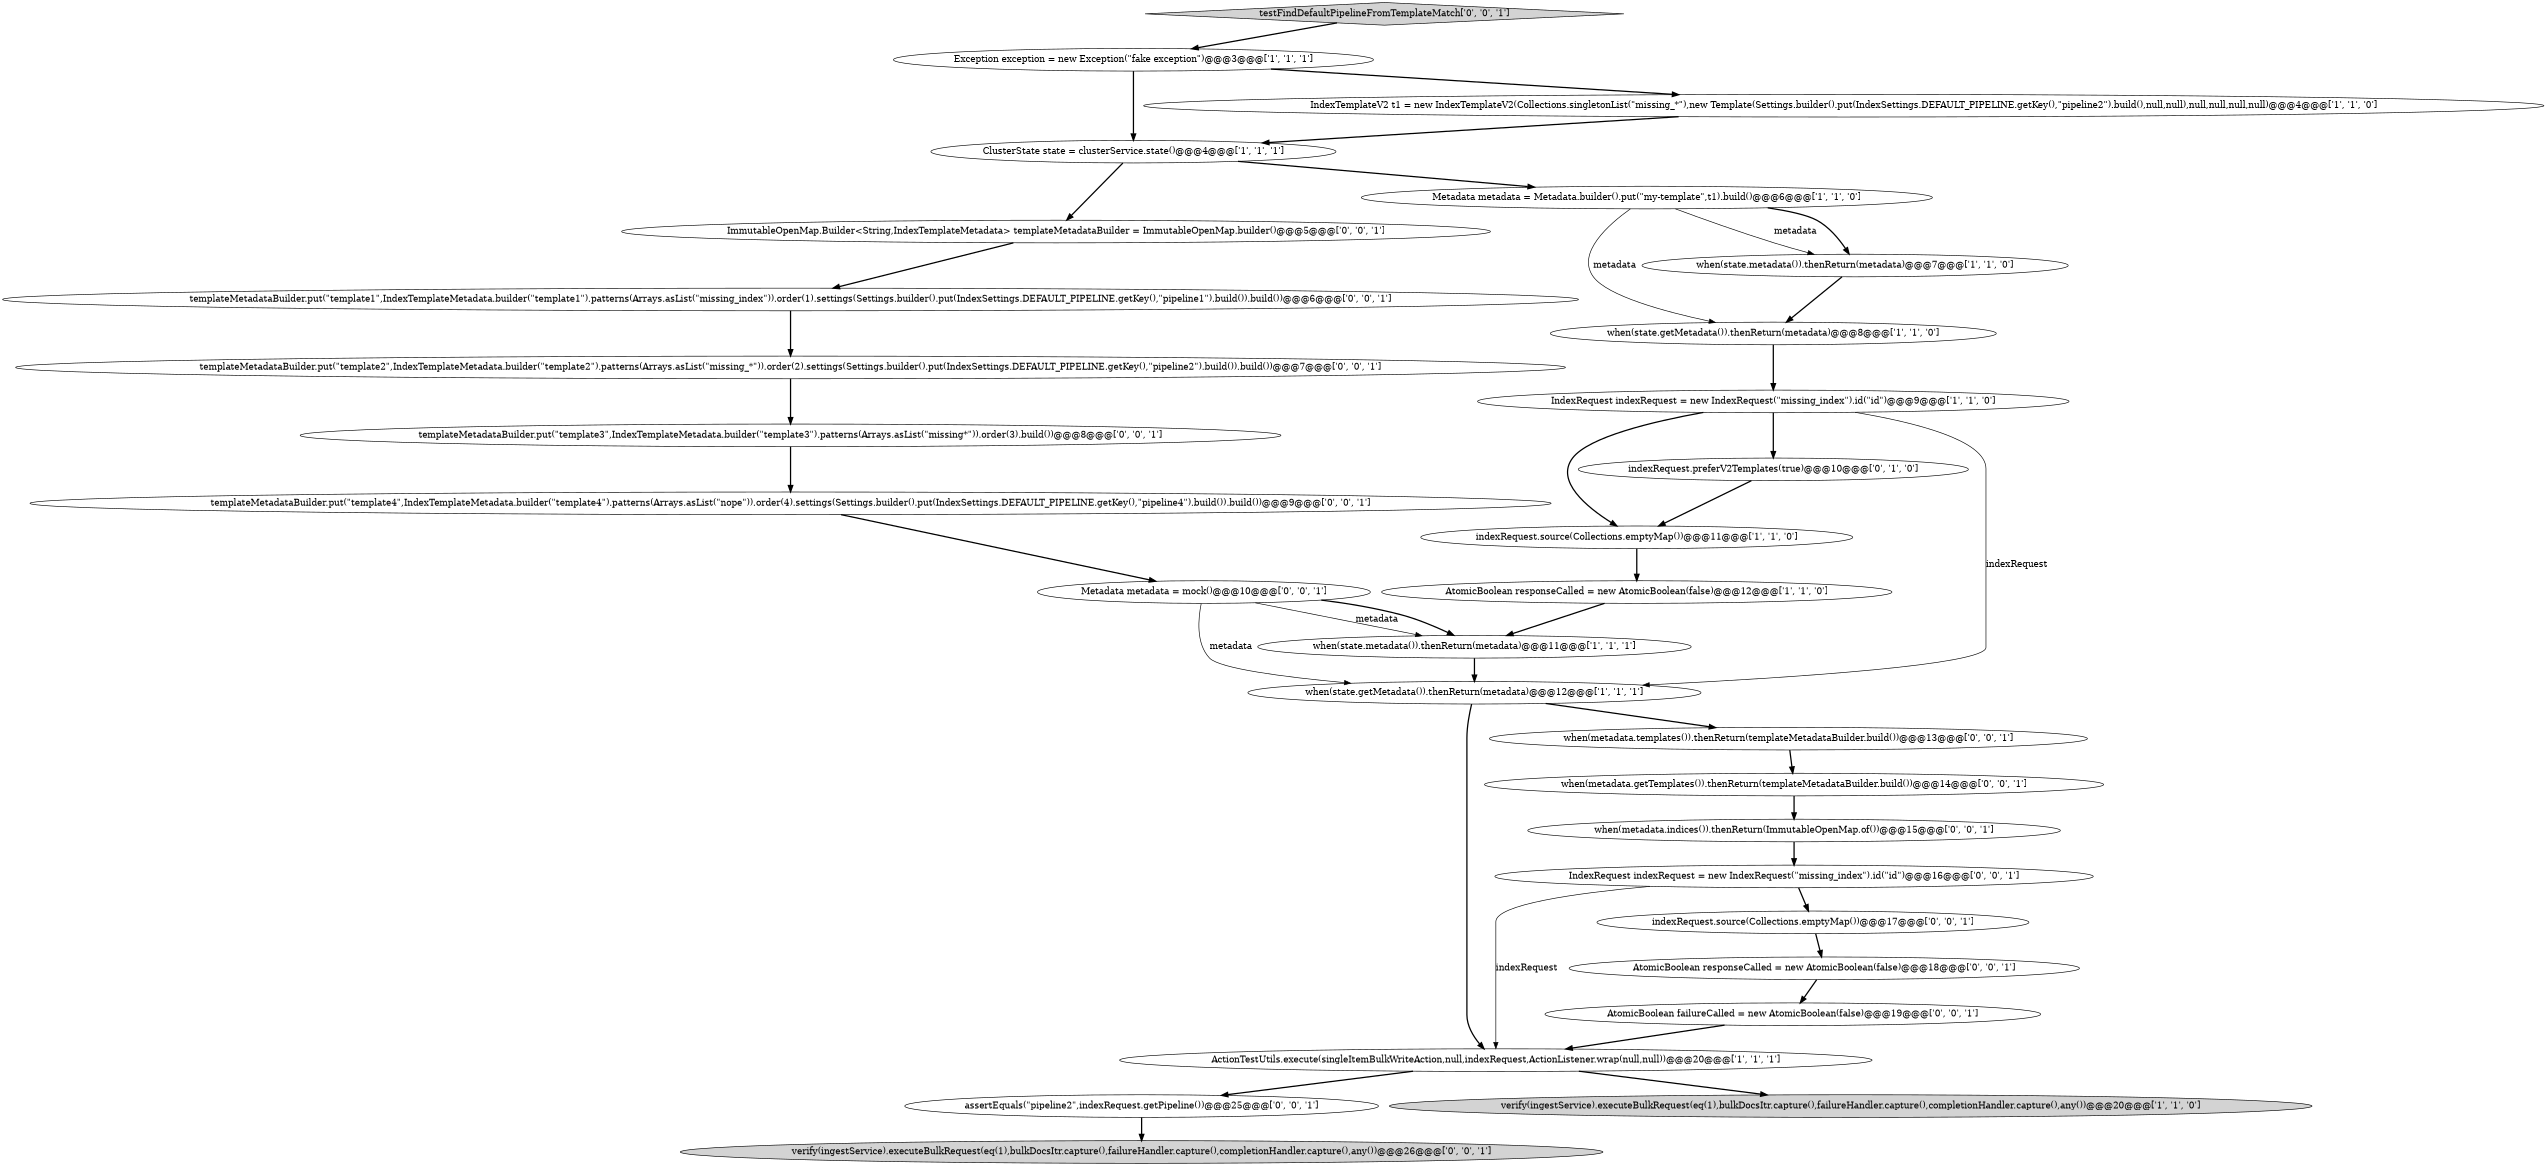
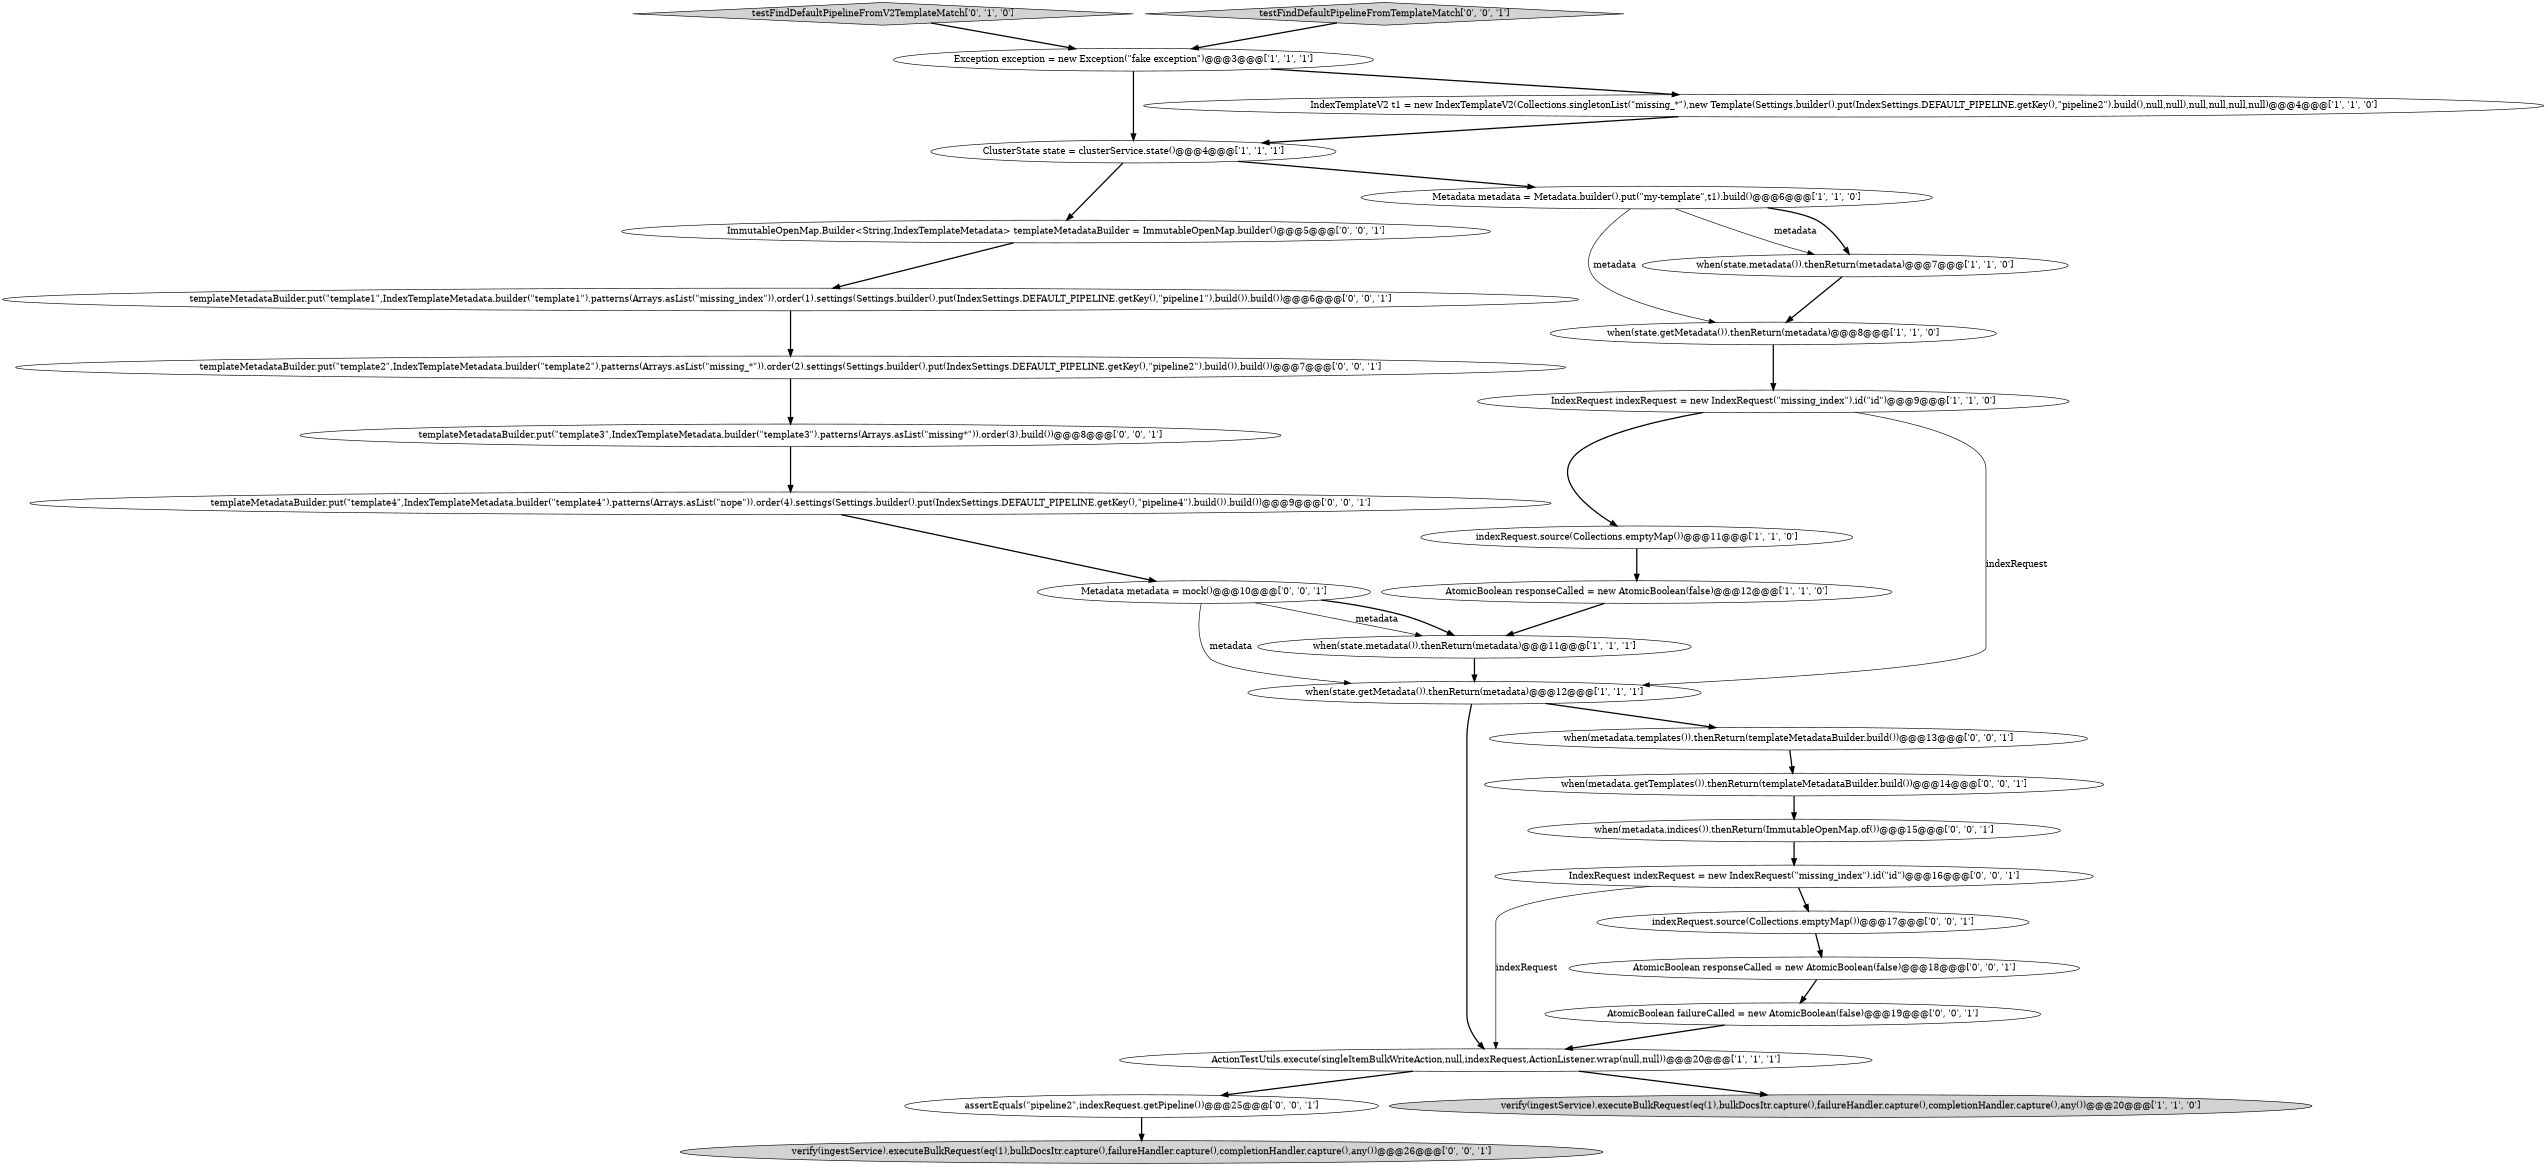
none -> (883, 14)
(1773, 469) -> none
